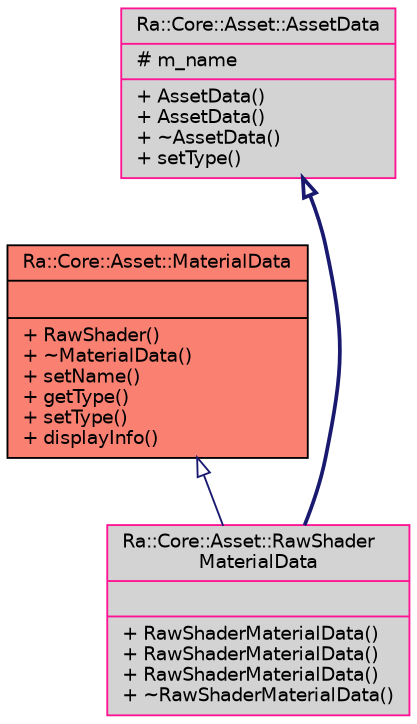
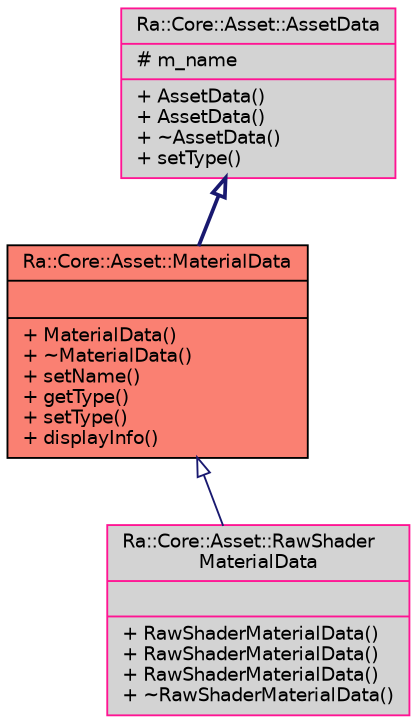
(91, 336) -> (100, 336)
(339, 361) -> (209, 221)
